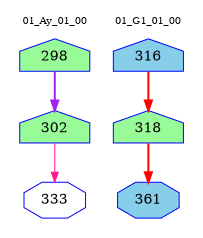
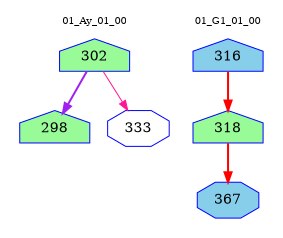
(55, 86) -> (77, 88)
(148, 200) -> (228, 200)
